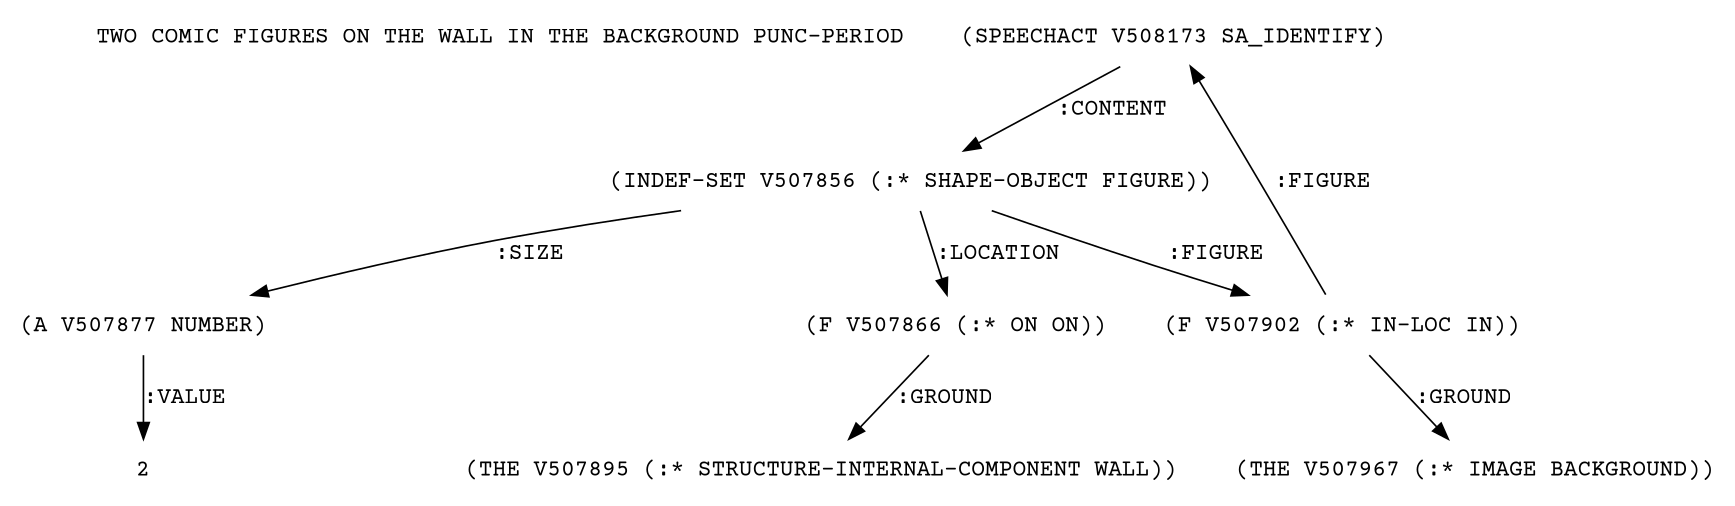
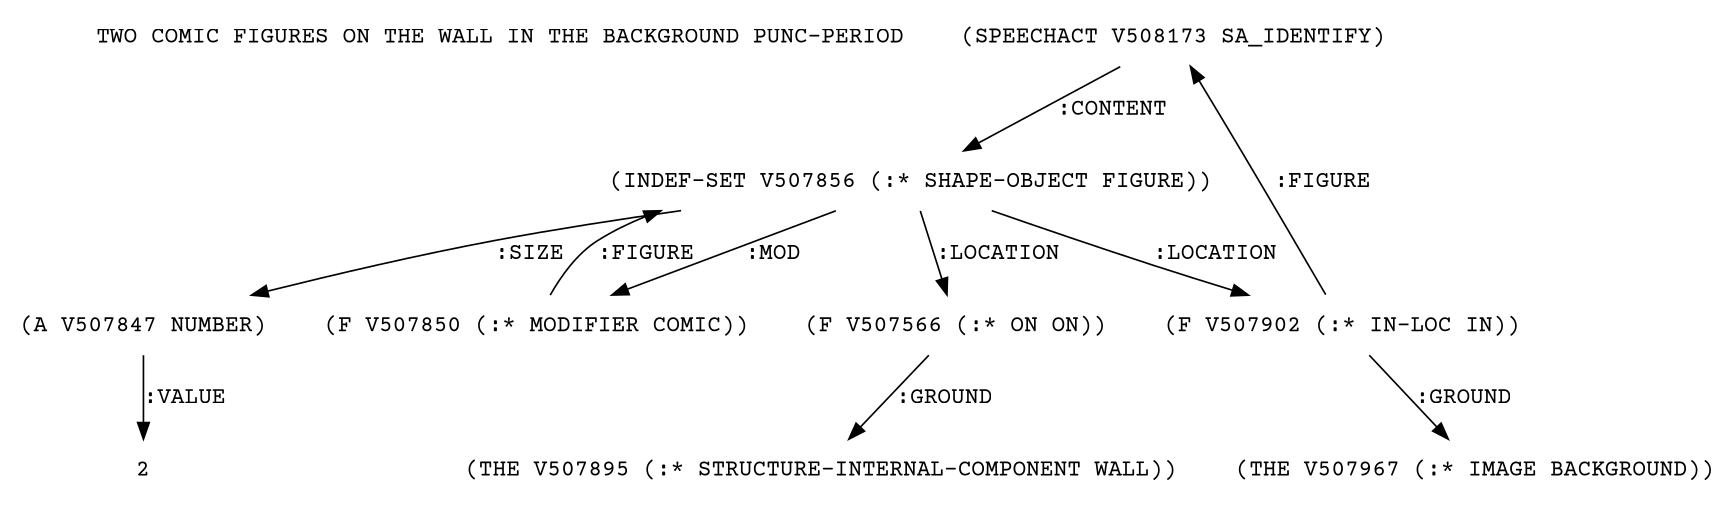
(1216, 253) -> (1216, 253)
(143, 325) -> (143, 325)
none -> (536, 325)
(956, 325) -> (956, 325)
